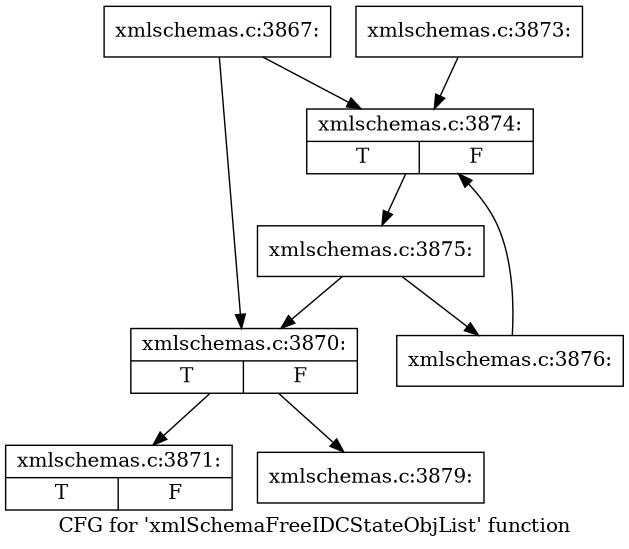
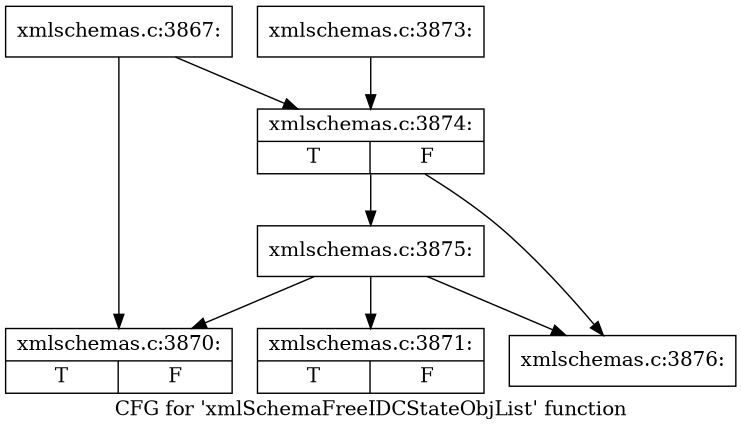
(507, 254) -> (516, 242)
(187, 414) -> (371, 296)
(371, 478) -> none
